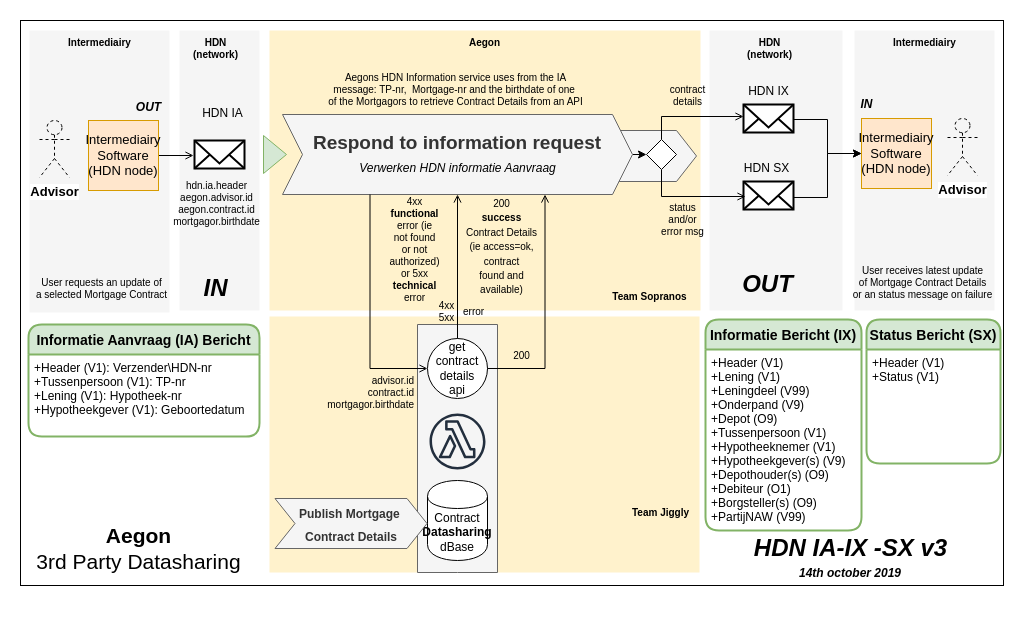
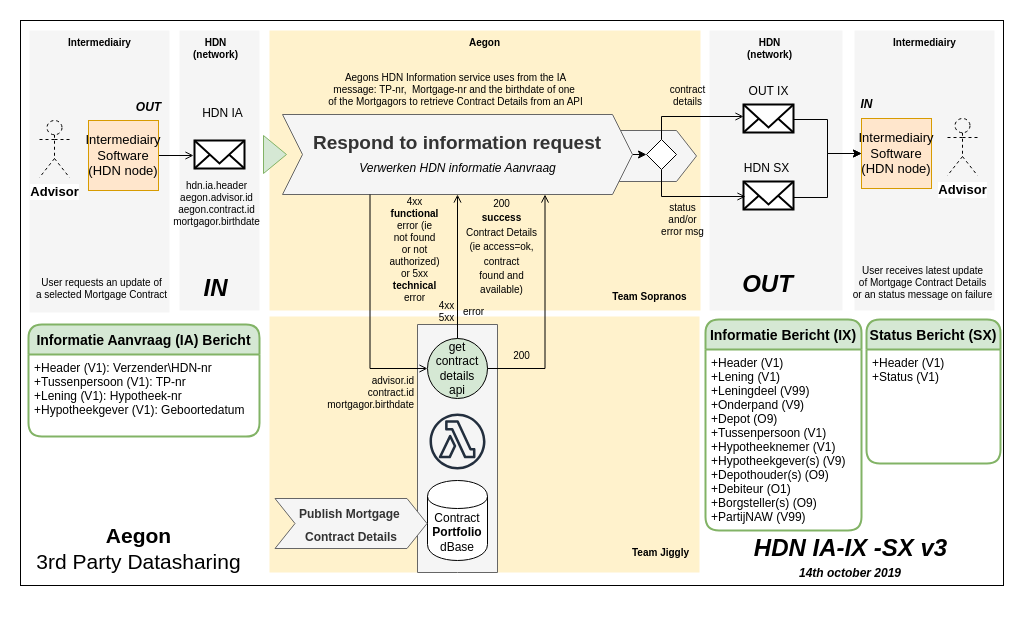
(769, 92) -> (769, 92)
(458, 369) -> (458, 369)
(660, 517) -> (660, 557)
(458, 533) -> (458, 533)
